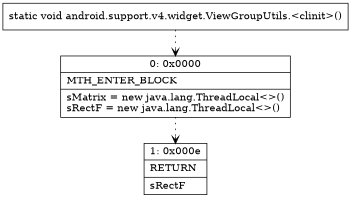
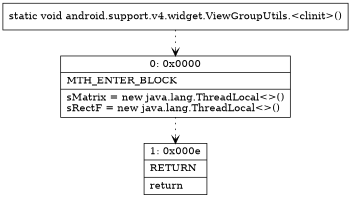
(168, 186) -> (166, 186)
